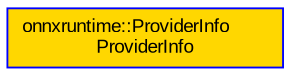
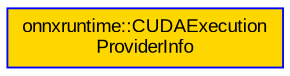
(145, 38) -> (145, 38)
